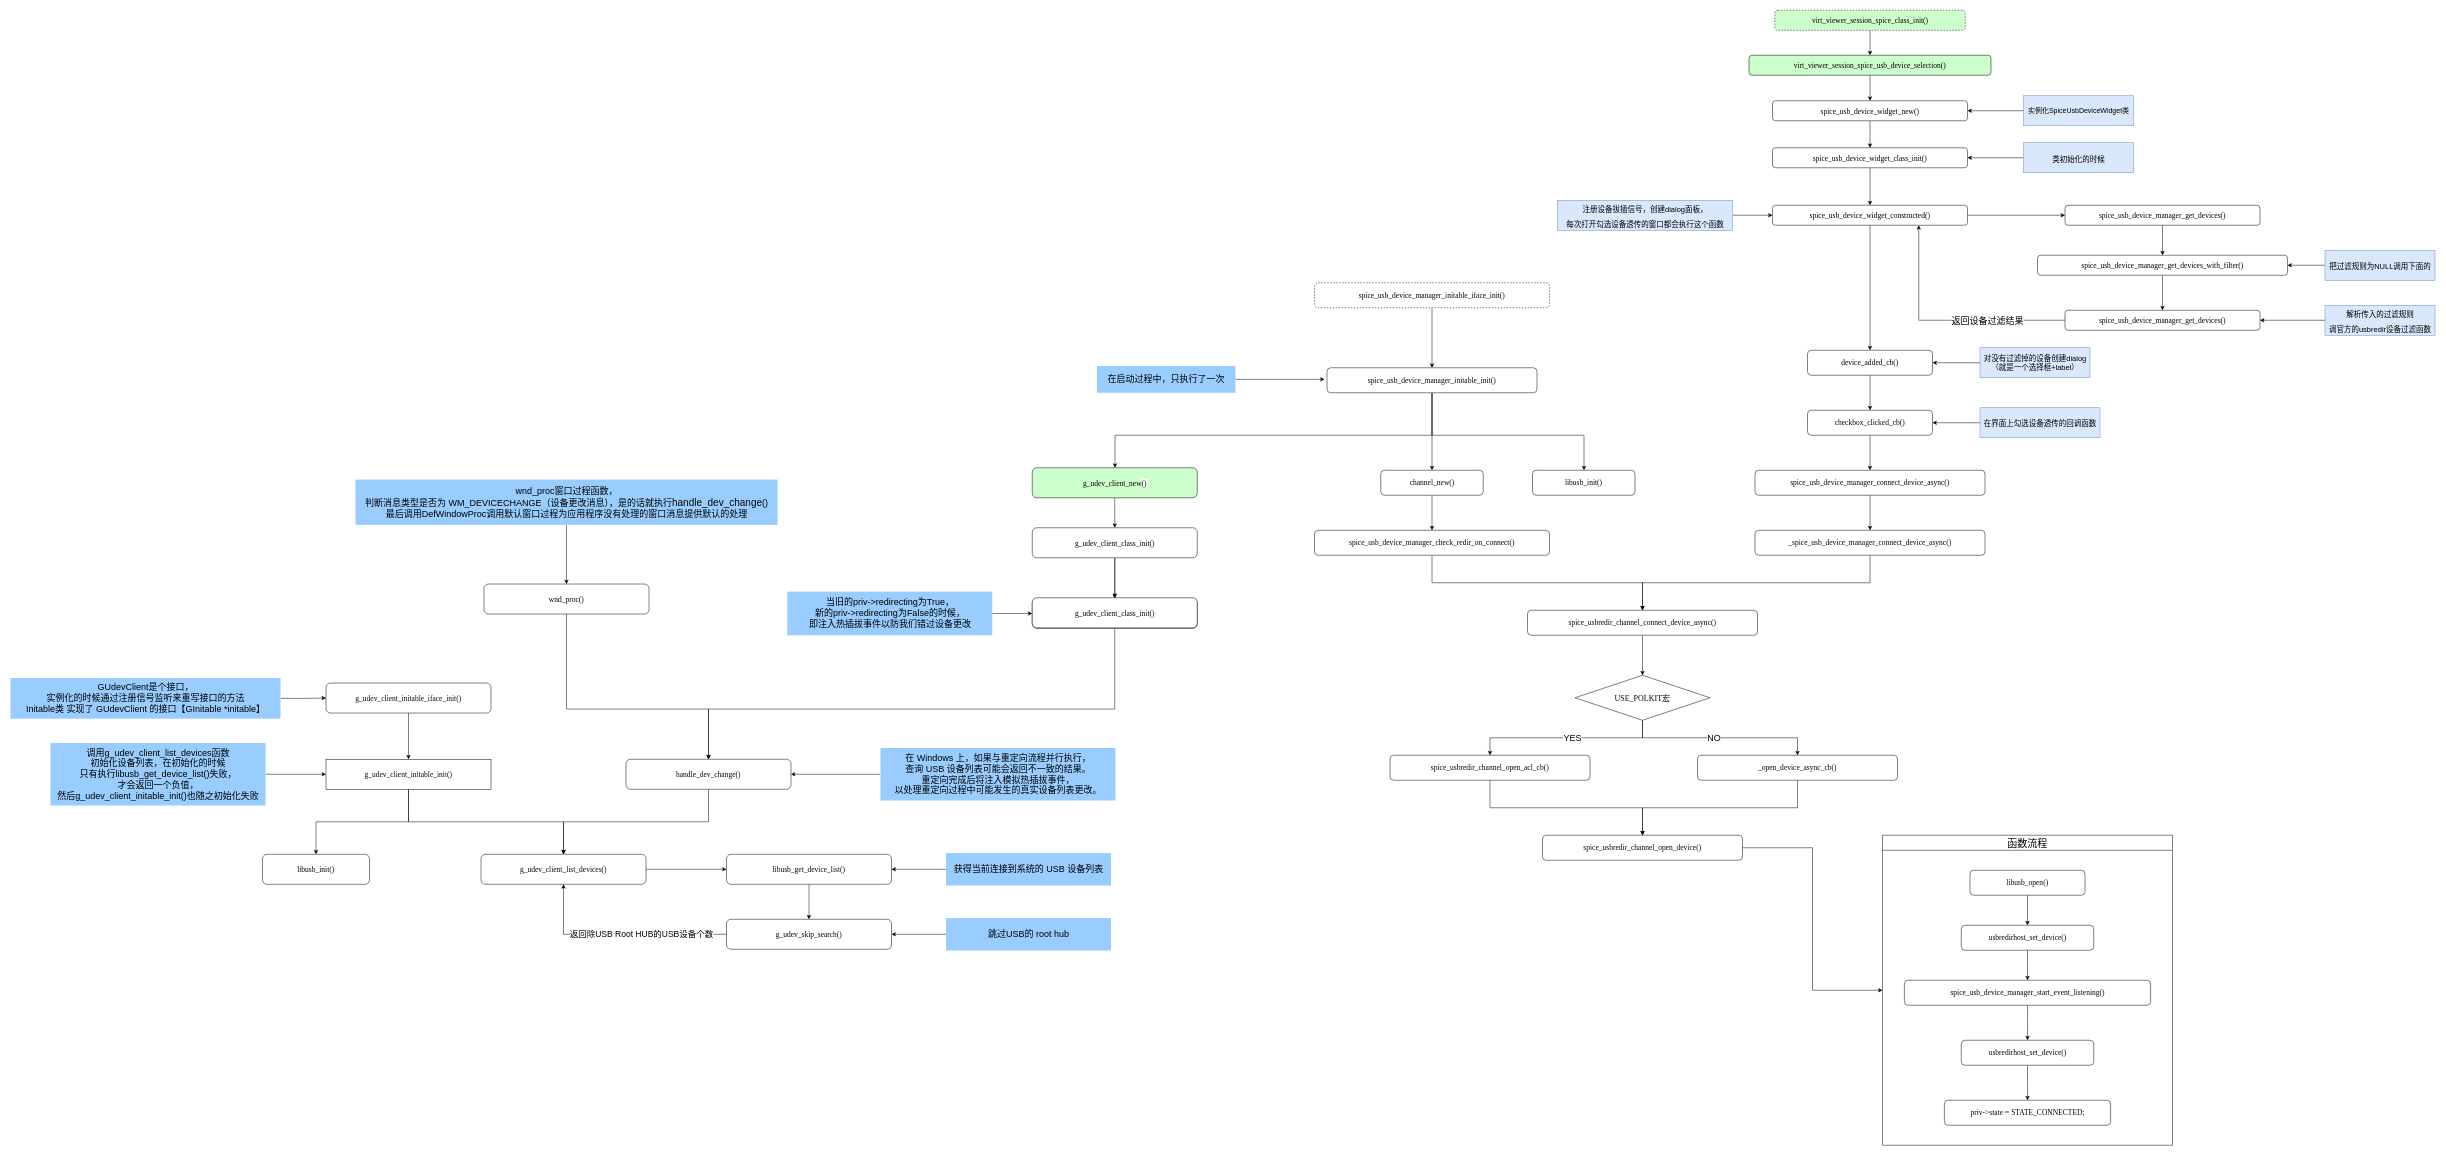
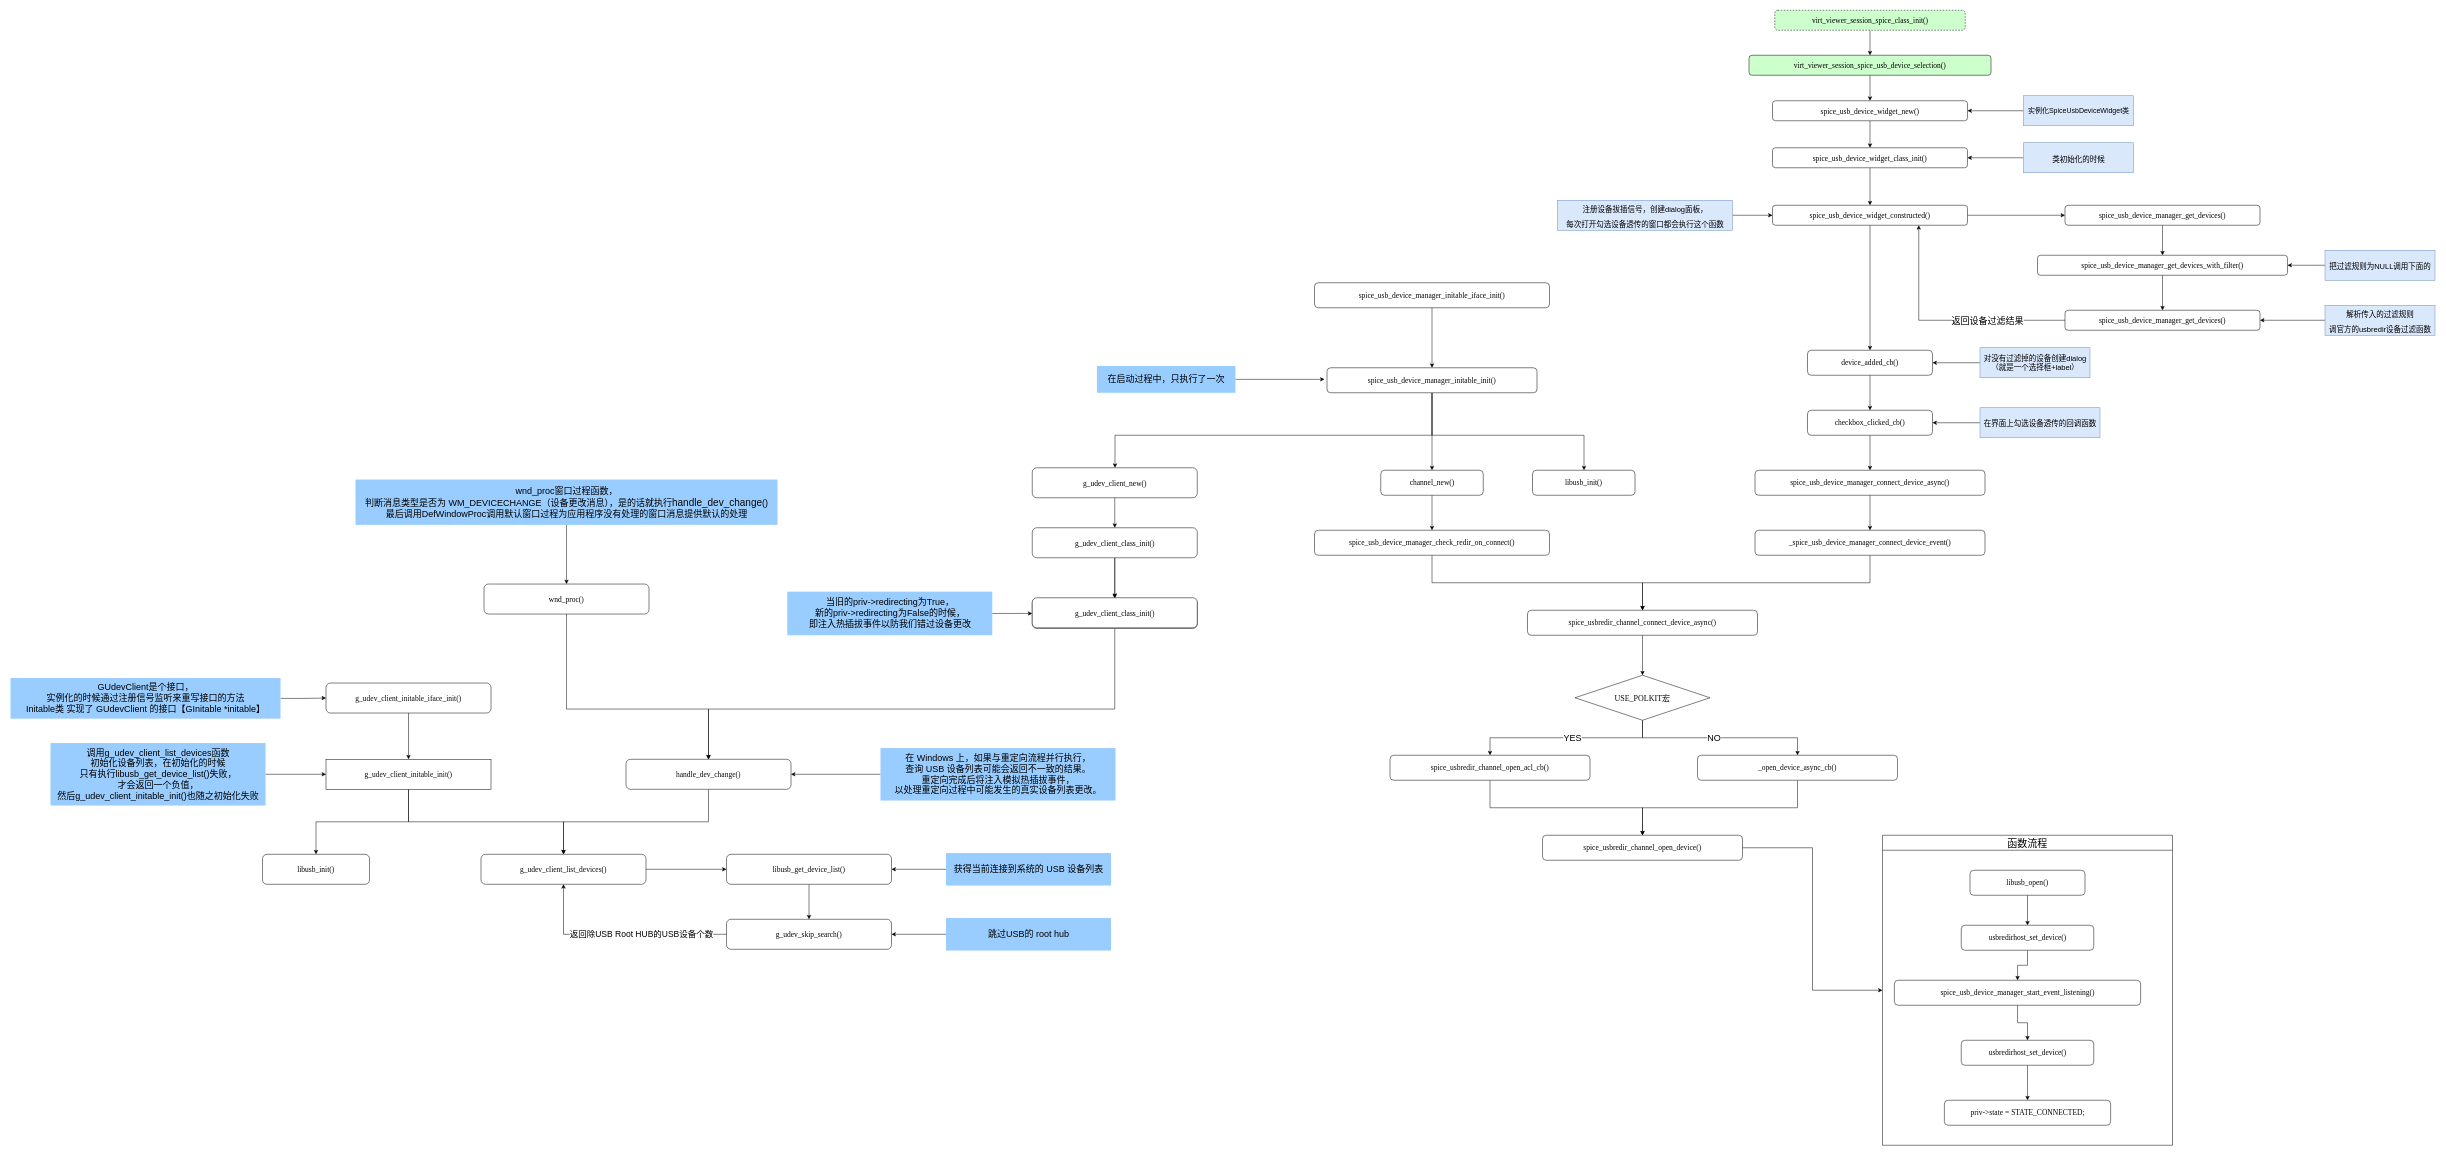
(1432, 295) -> (1432, 295)
(1115, 483) -> (1115, 483)
(1870, 543) -> (1870, 543)
(2027, 993) -> (2017, 993)
